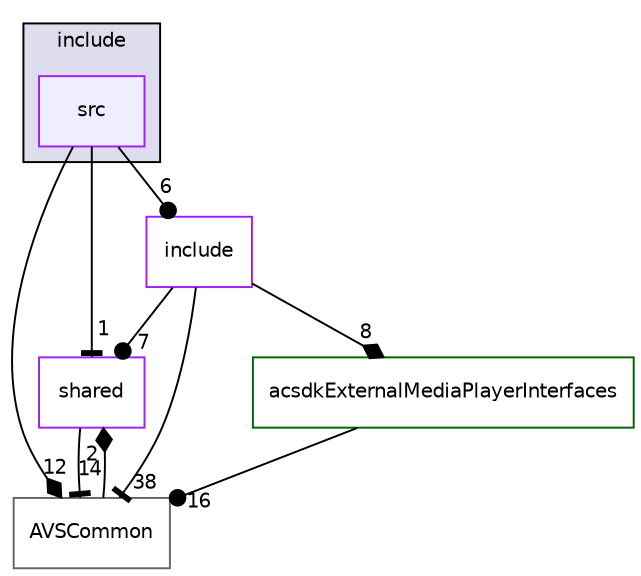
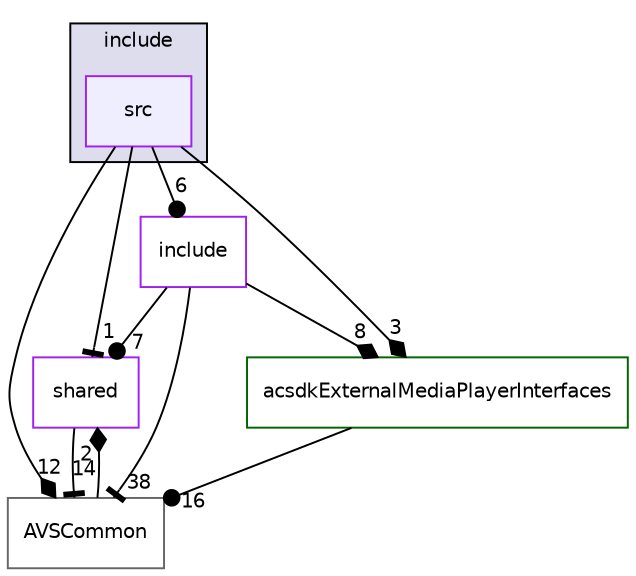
none -> (288, 240)
